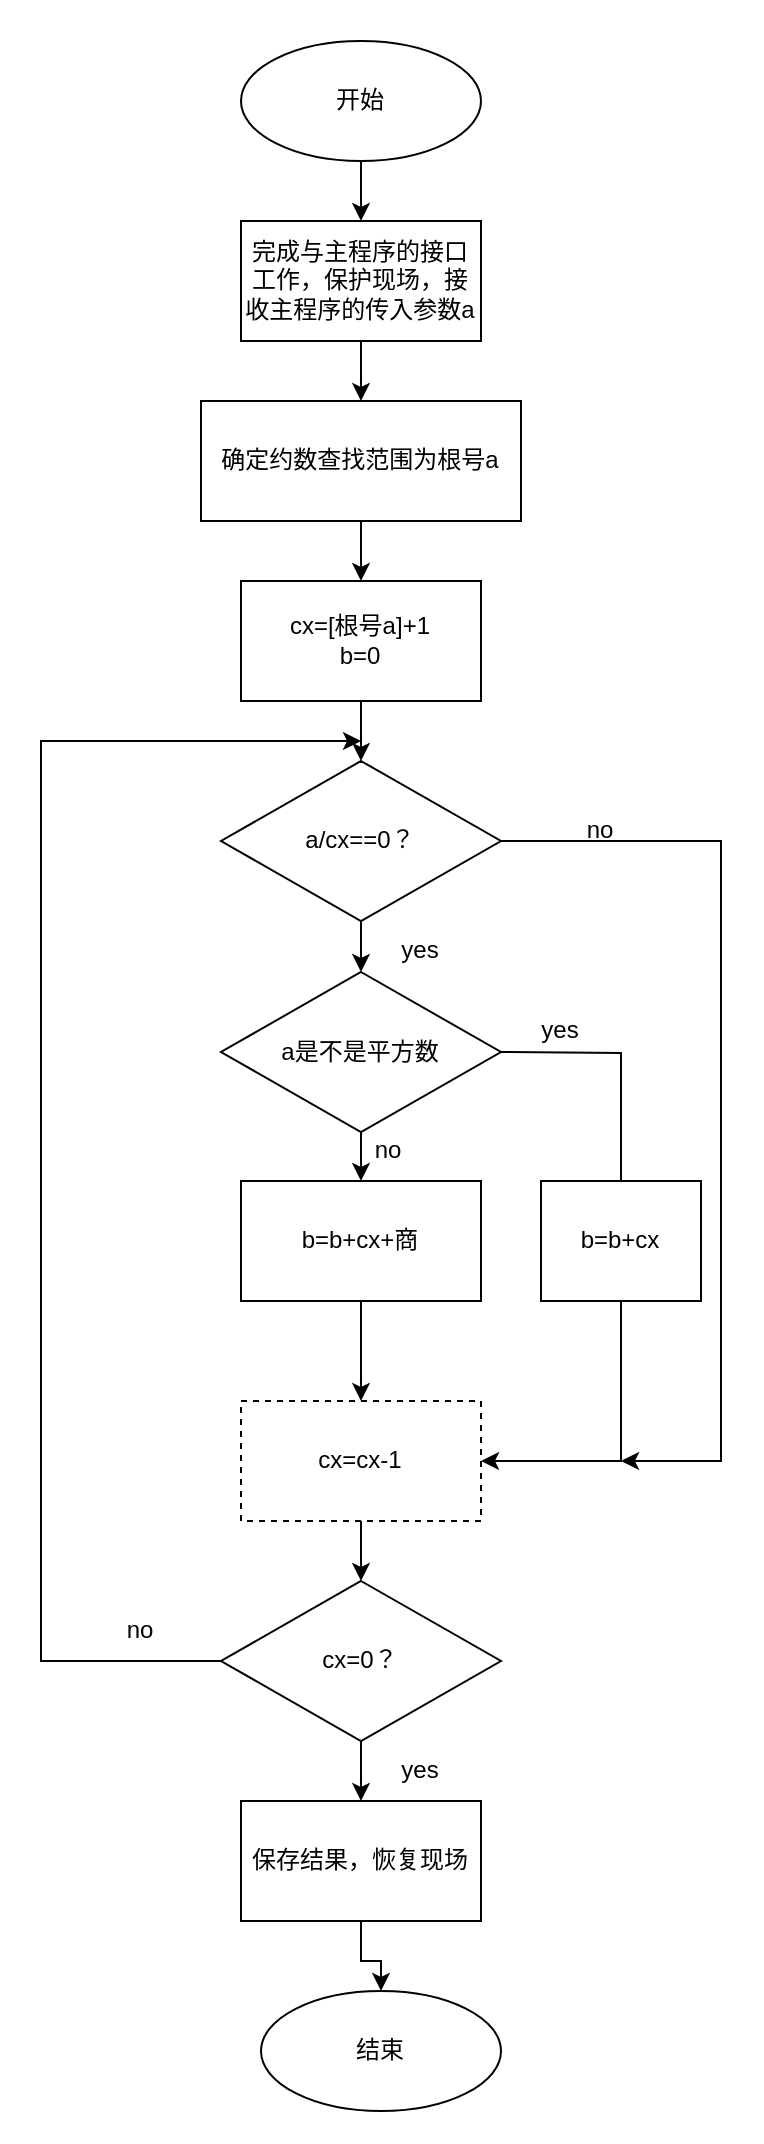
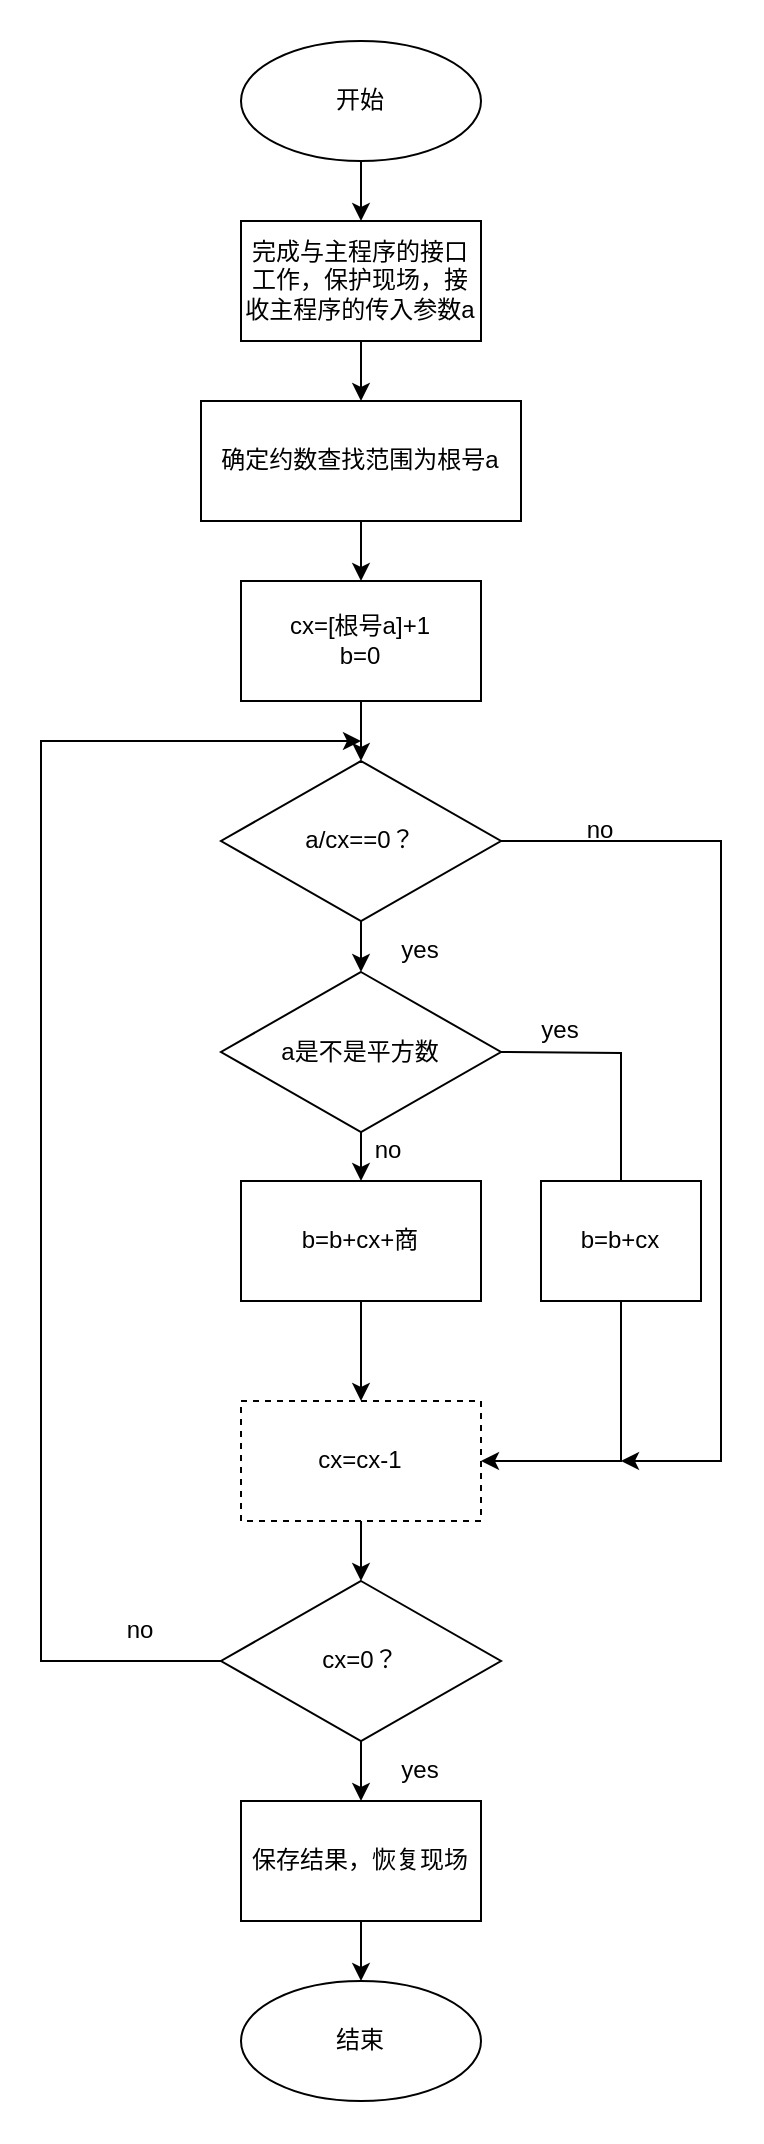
(381, 2051) -> (361, 2041)
